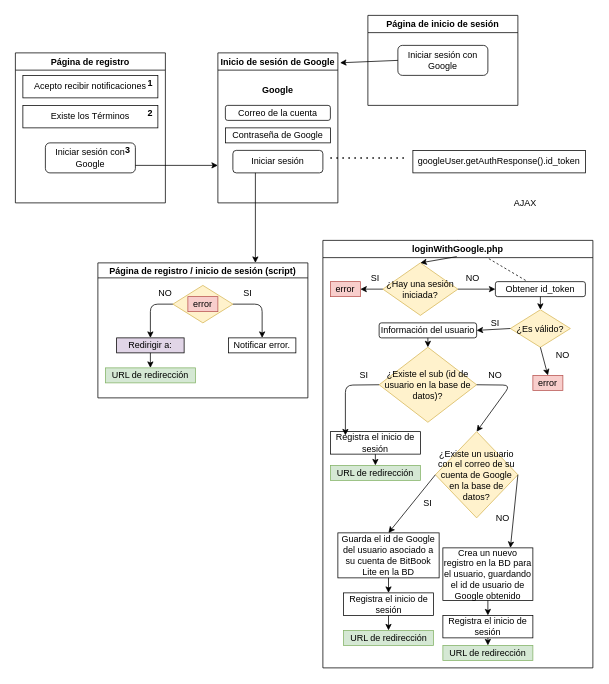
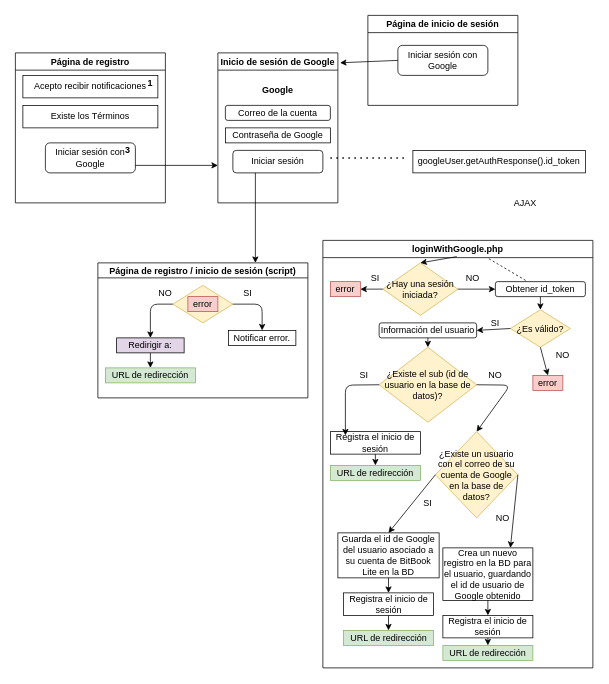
(150, 113) -> none
(262, 345) -> (262, 338)
